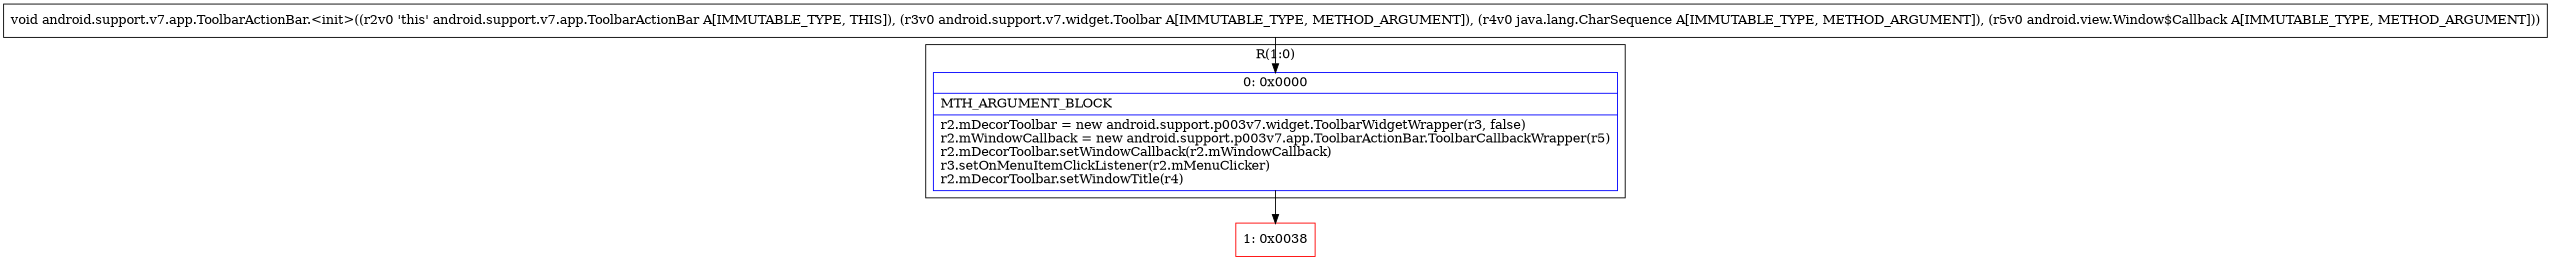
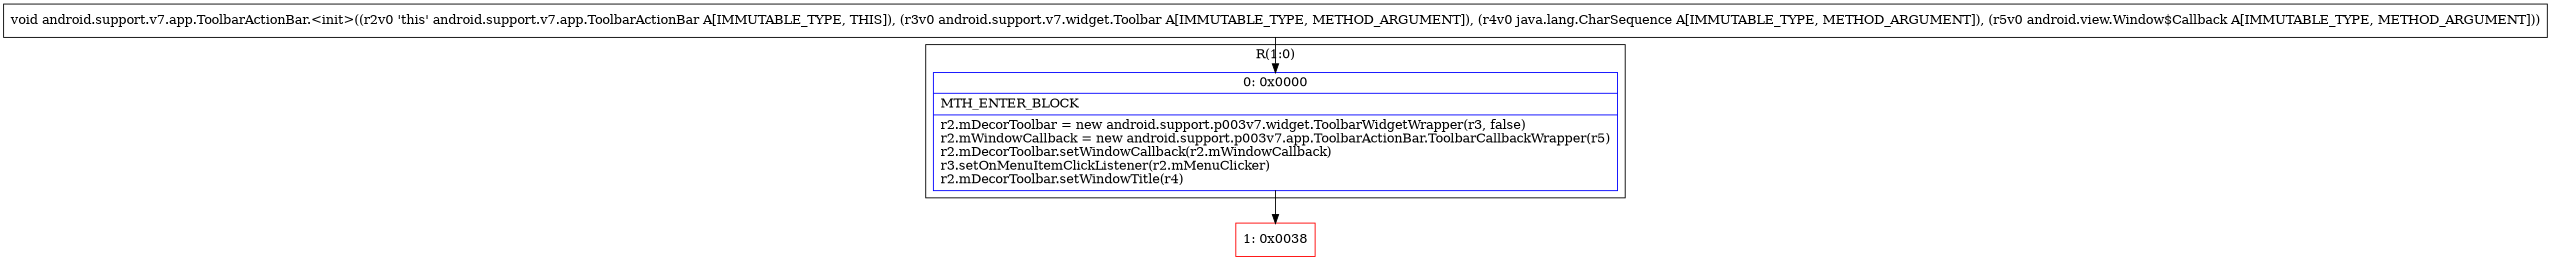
(1026, 104) -> (1010, 104)
